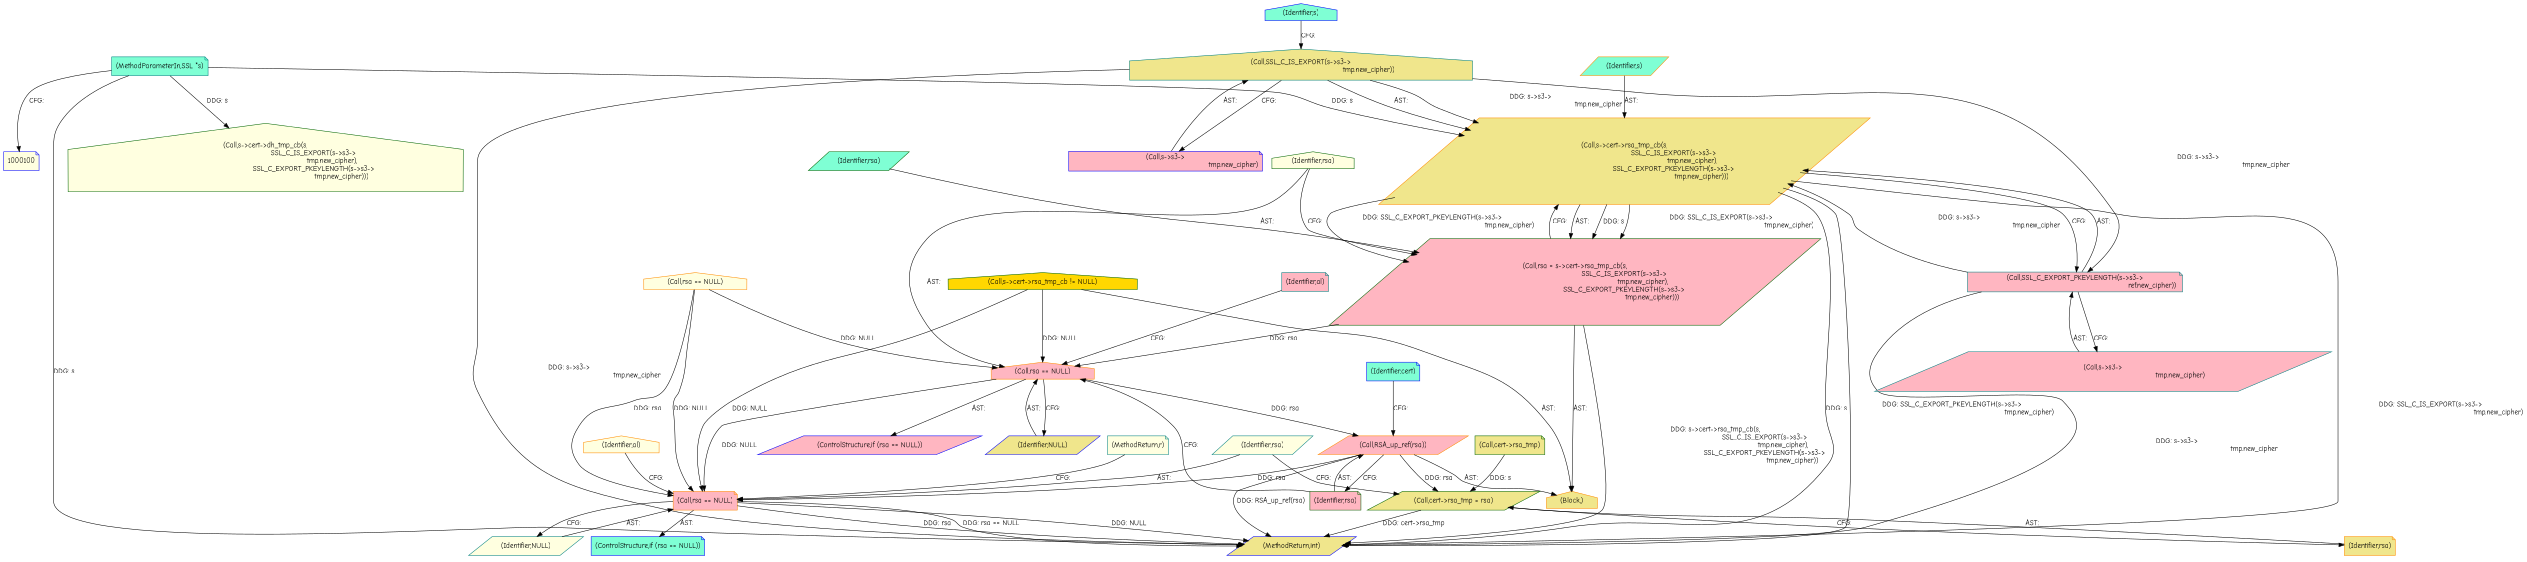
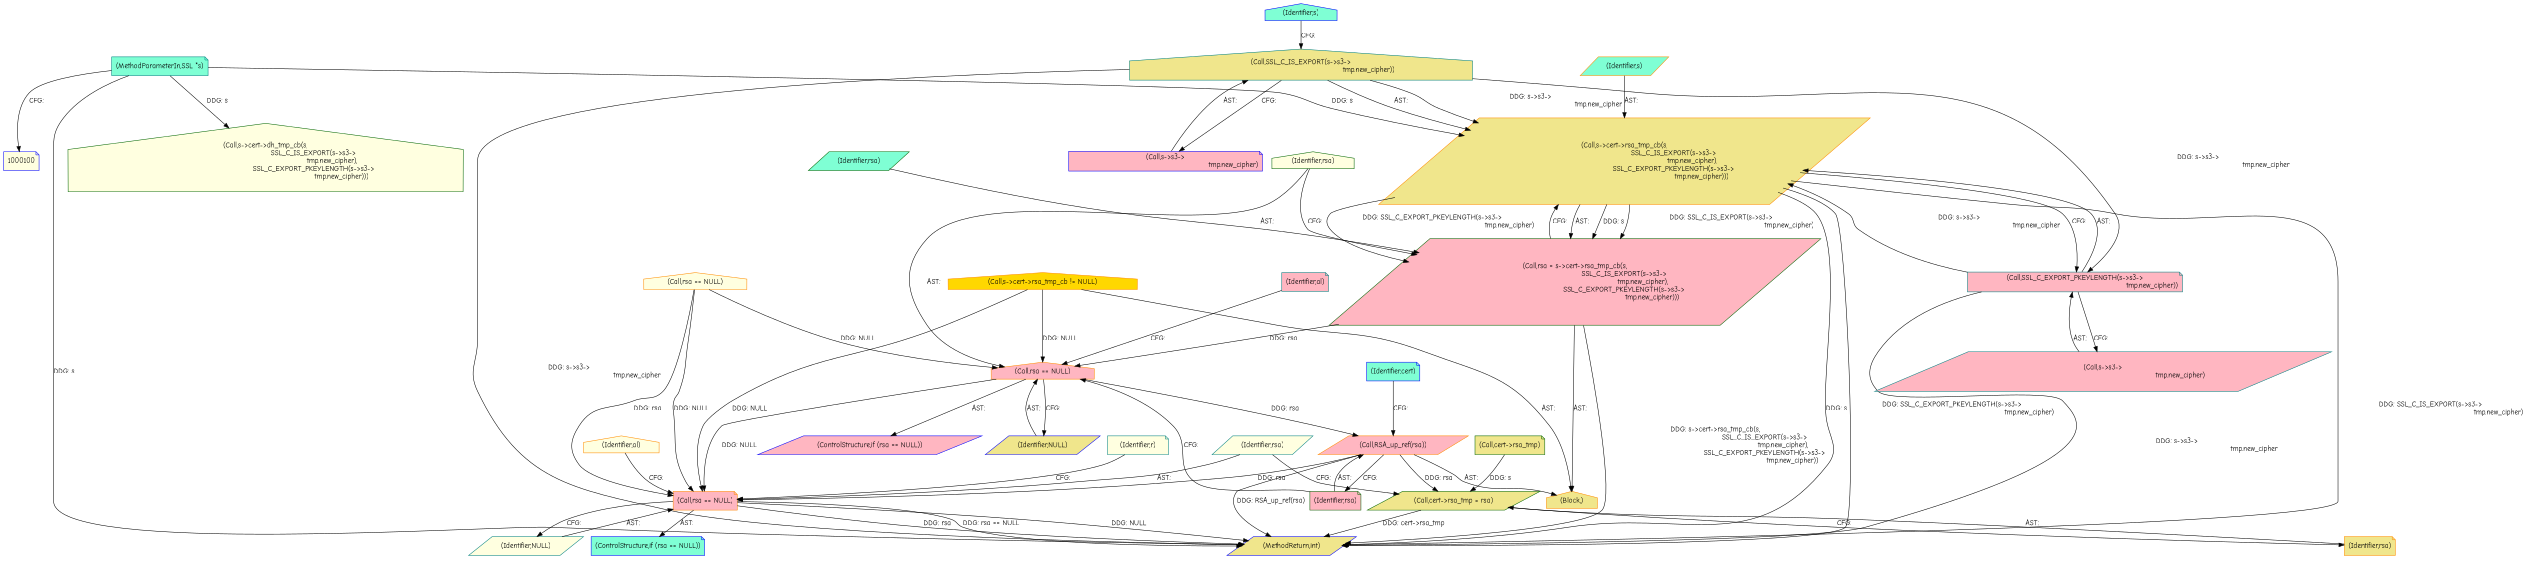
(1043, 282) -> (1043, 282)
(2075, 282) -> (2075, 282)
(1138, 445) -> (1138, 445)
